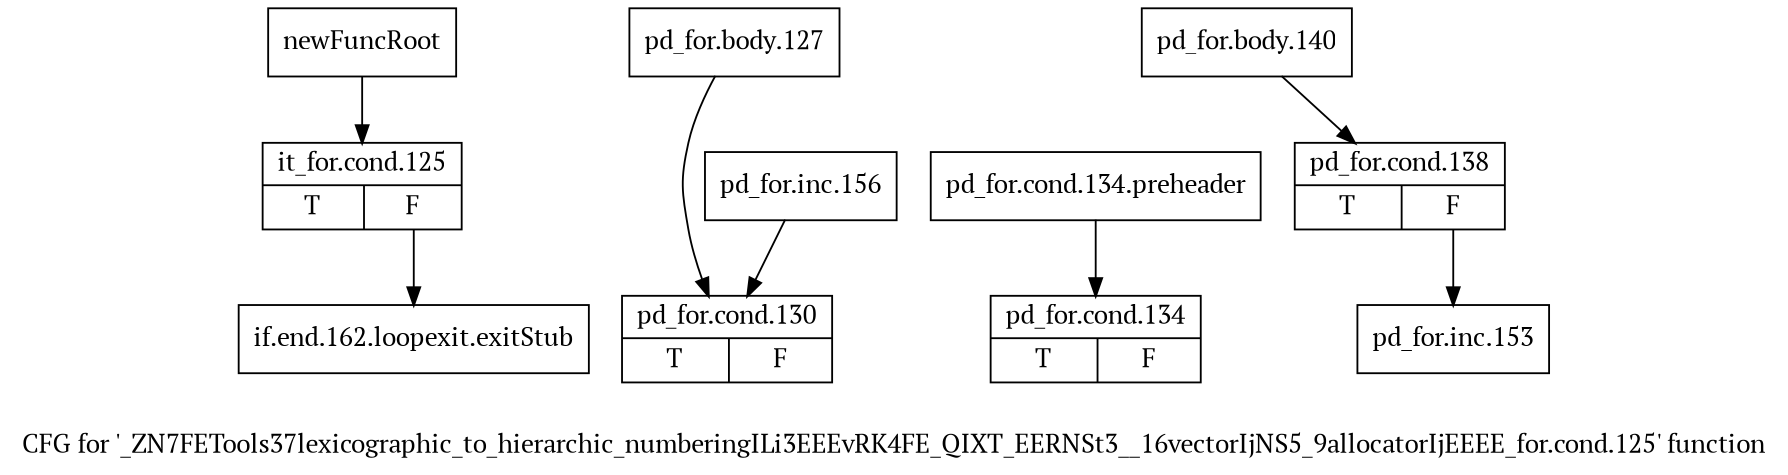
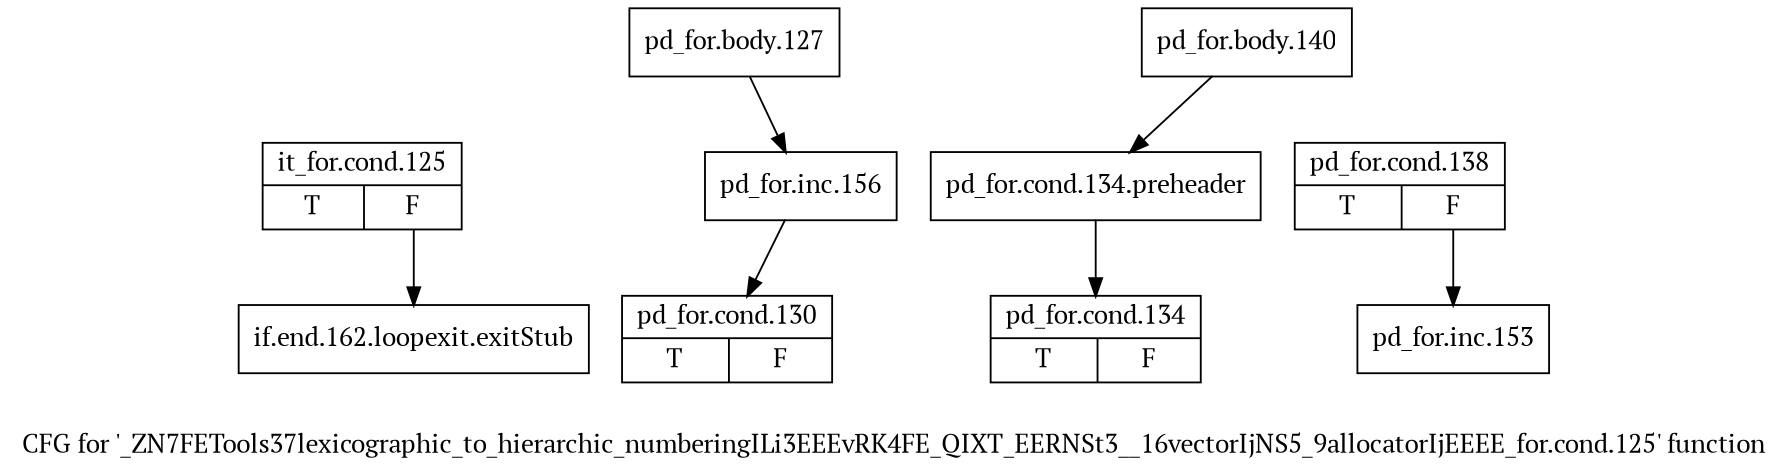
(362, 42) -> none
(1312, 104) -> (1178, 108)
(683, 176) -> (764, 106)
